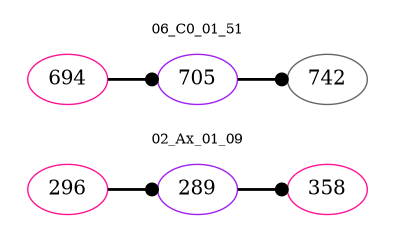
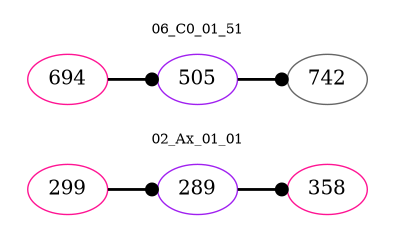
(198, 79) -> (198, 79)
(198, 140) -> (198, 140)
(68, 189) -> (68, 189)
